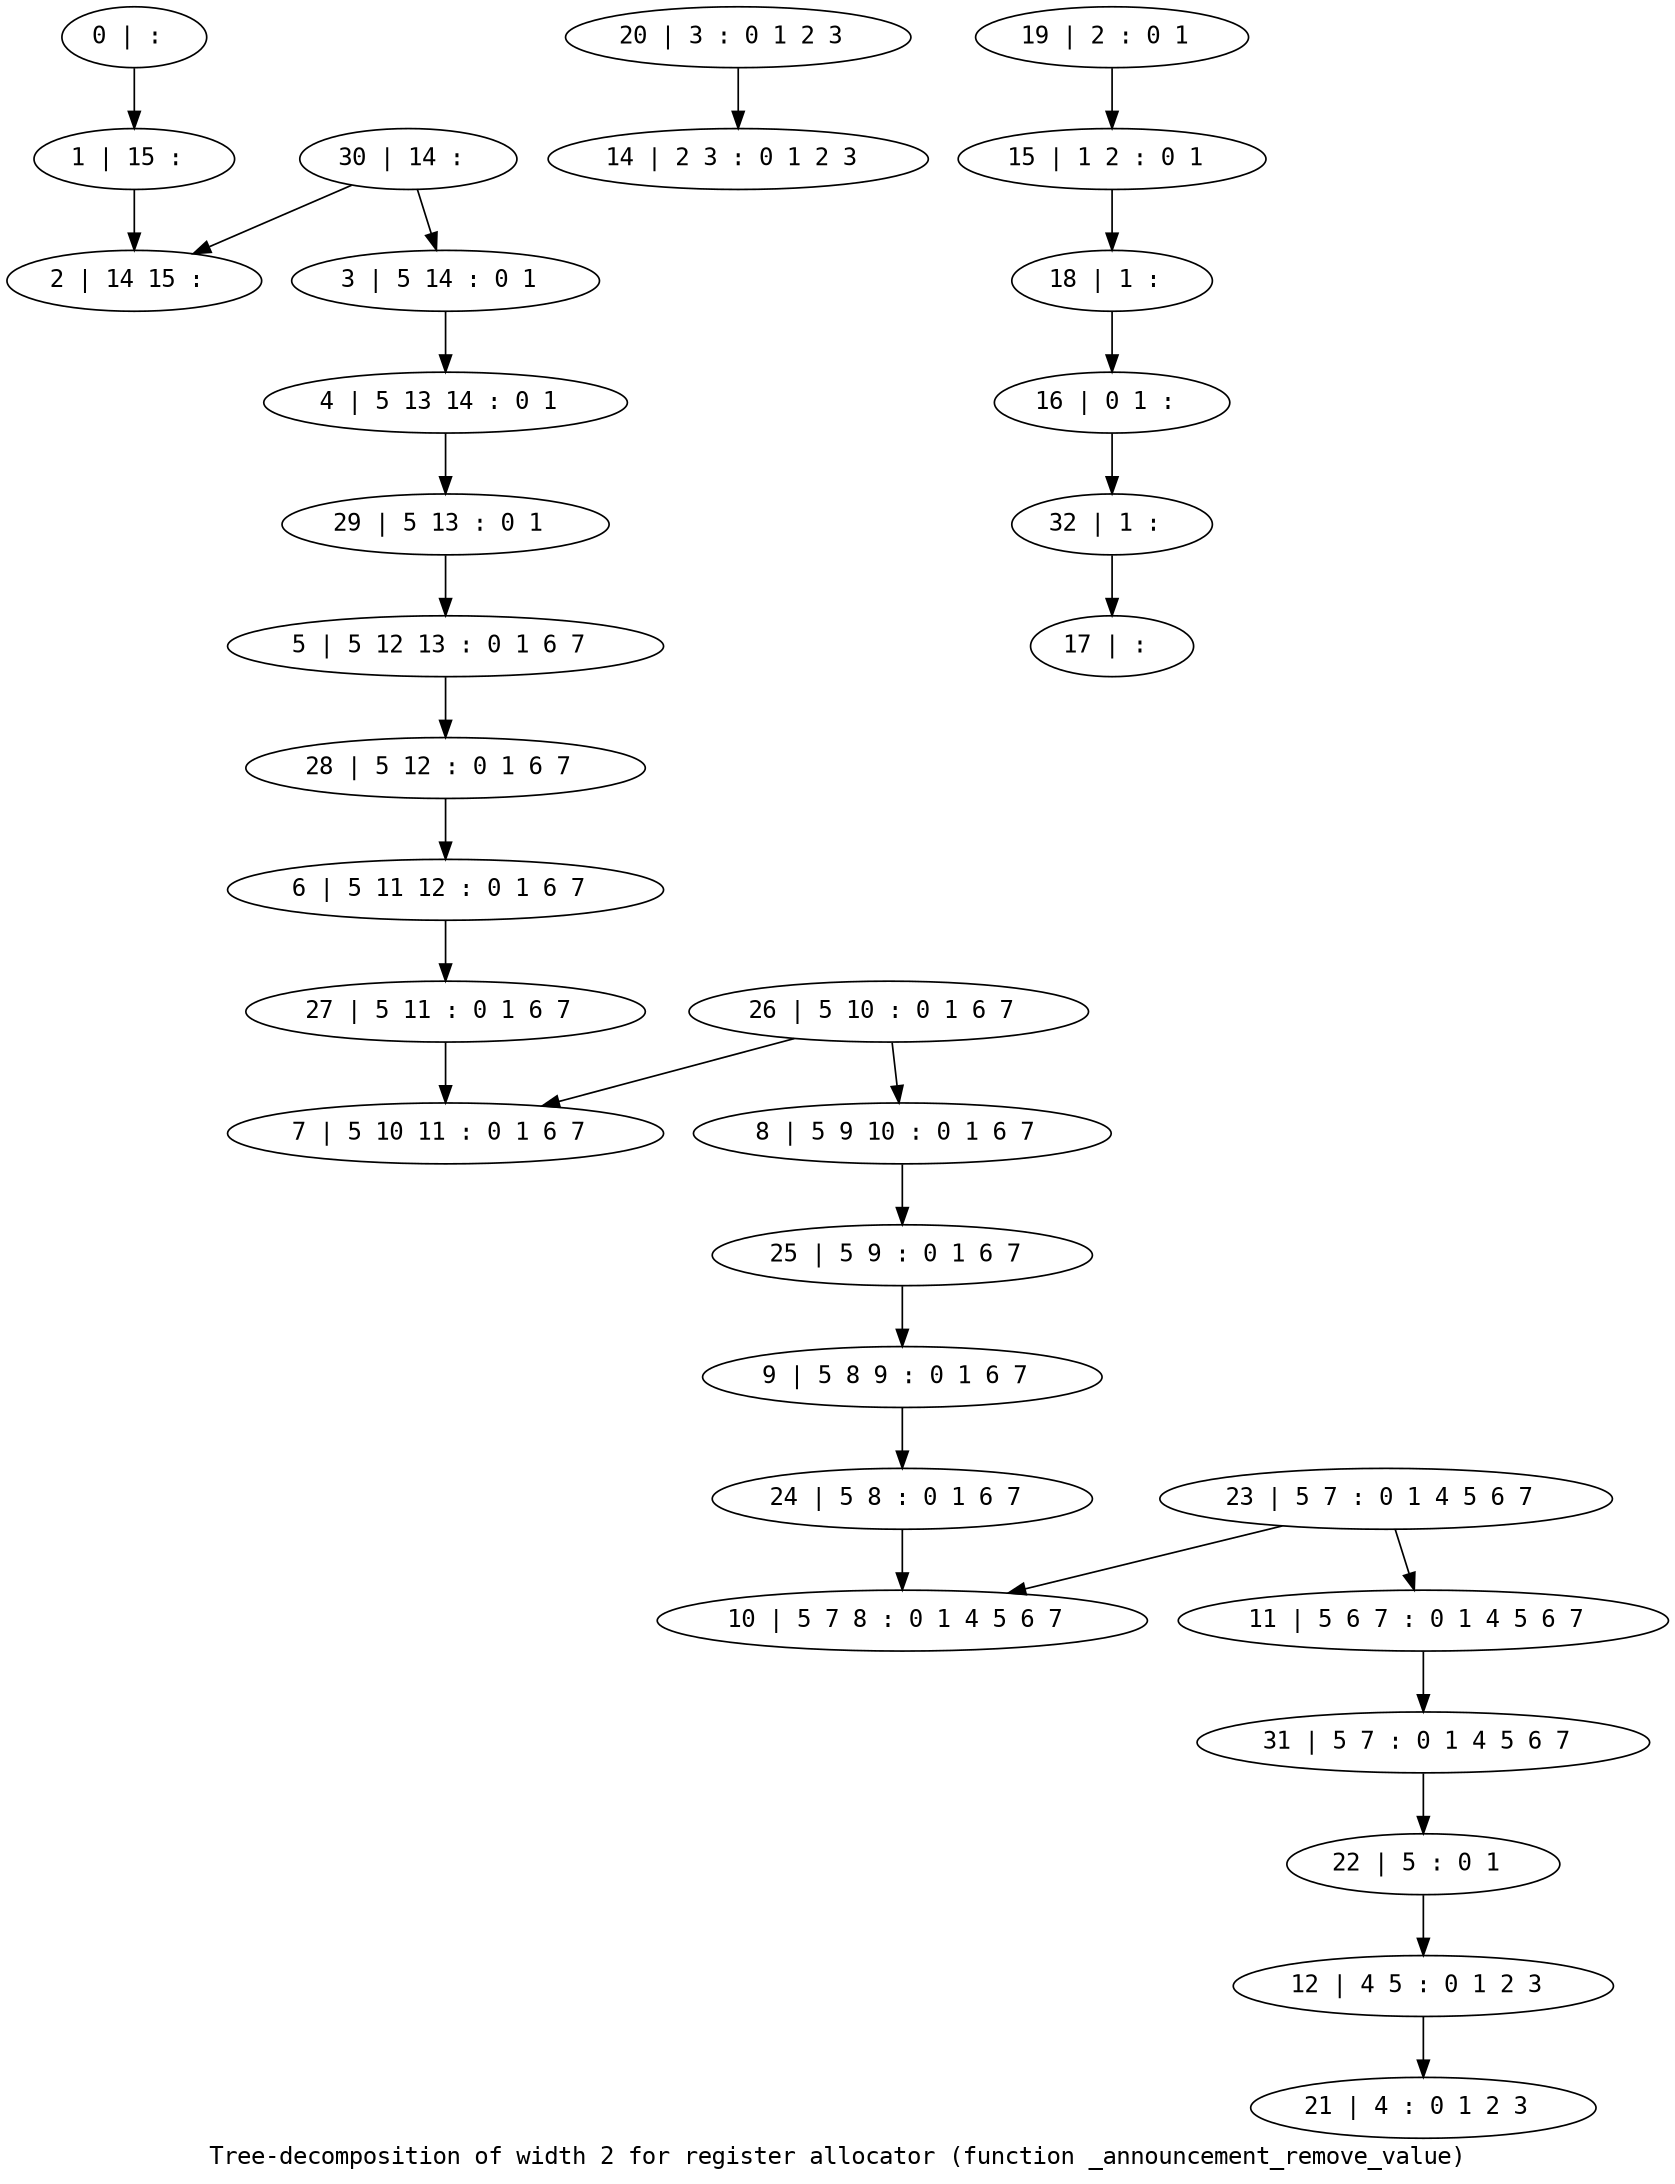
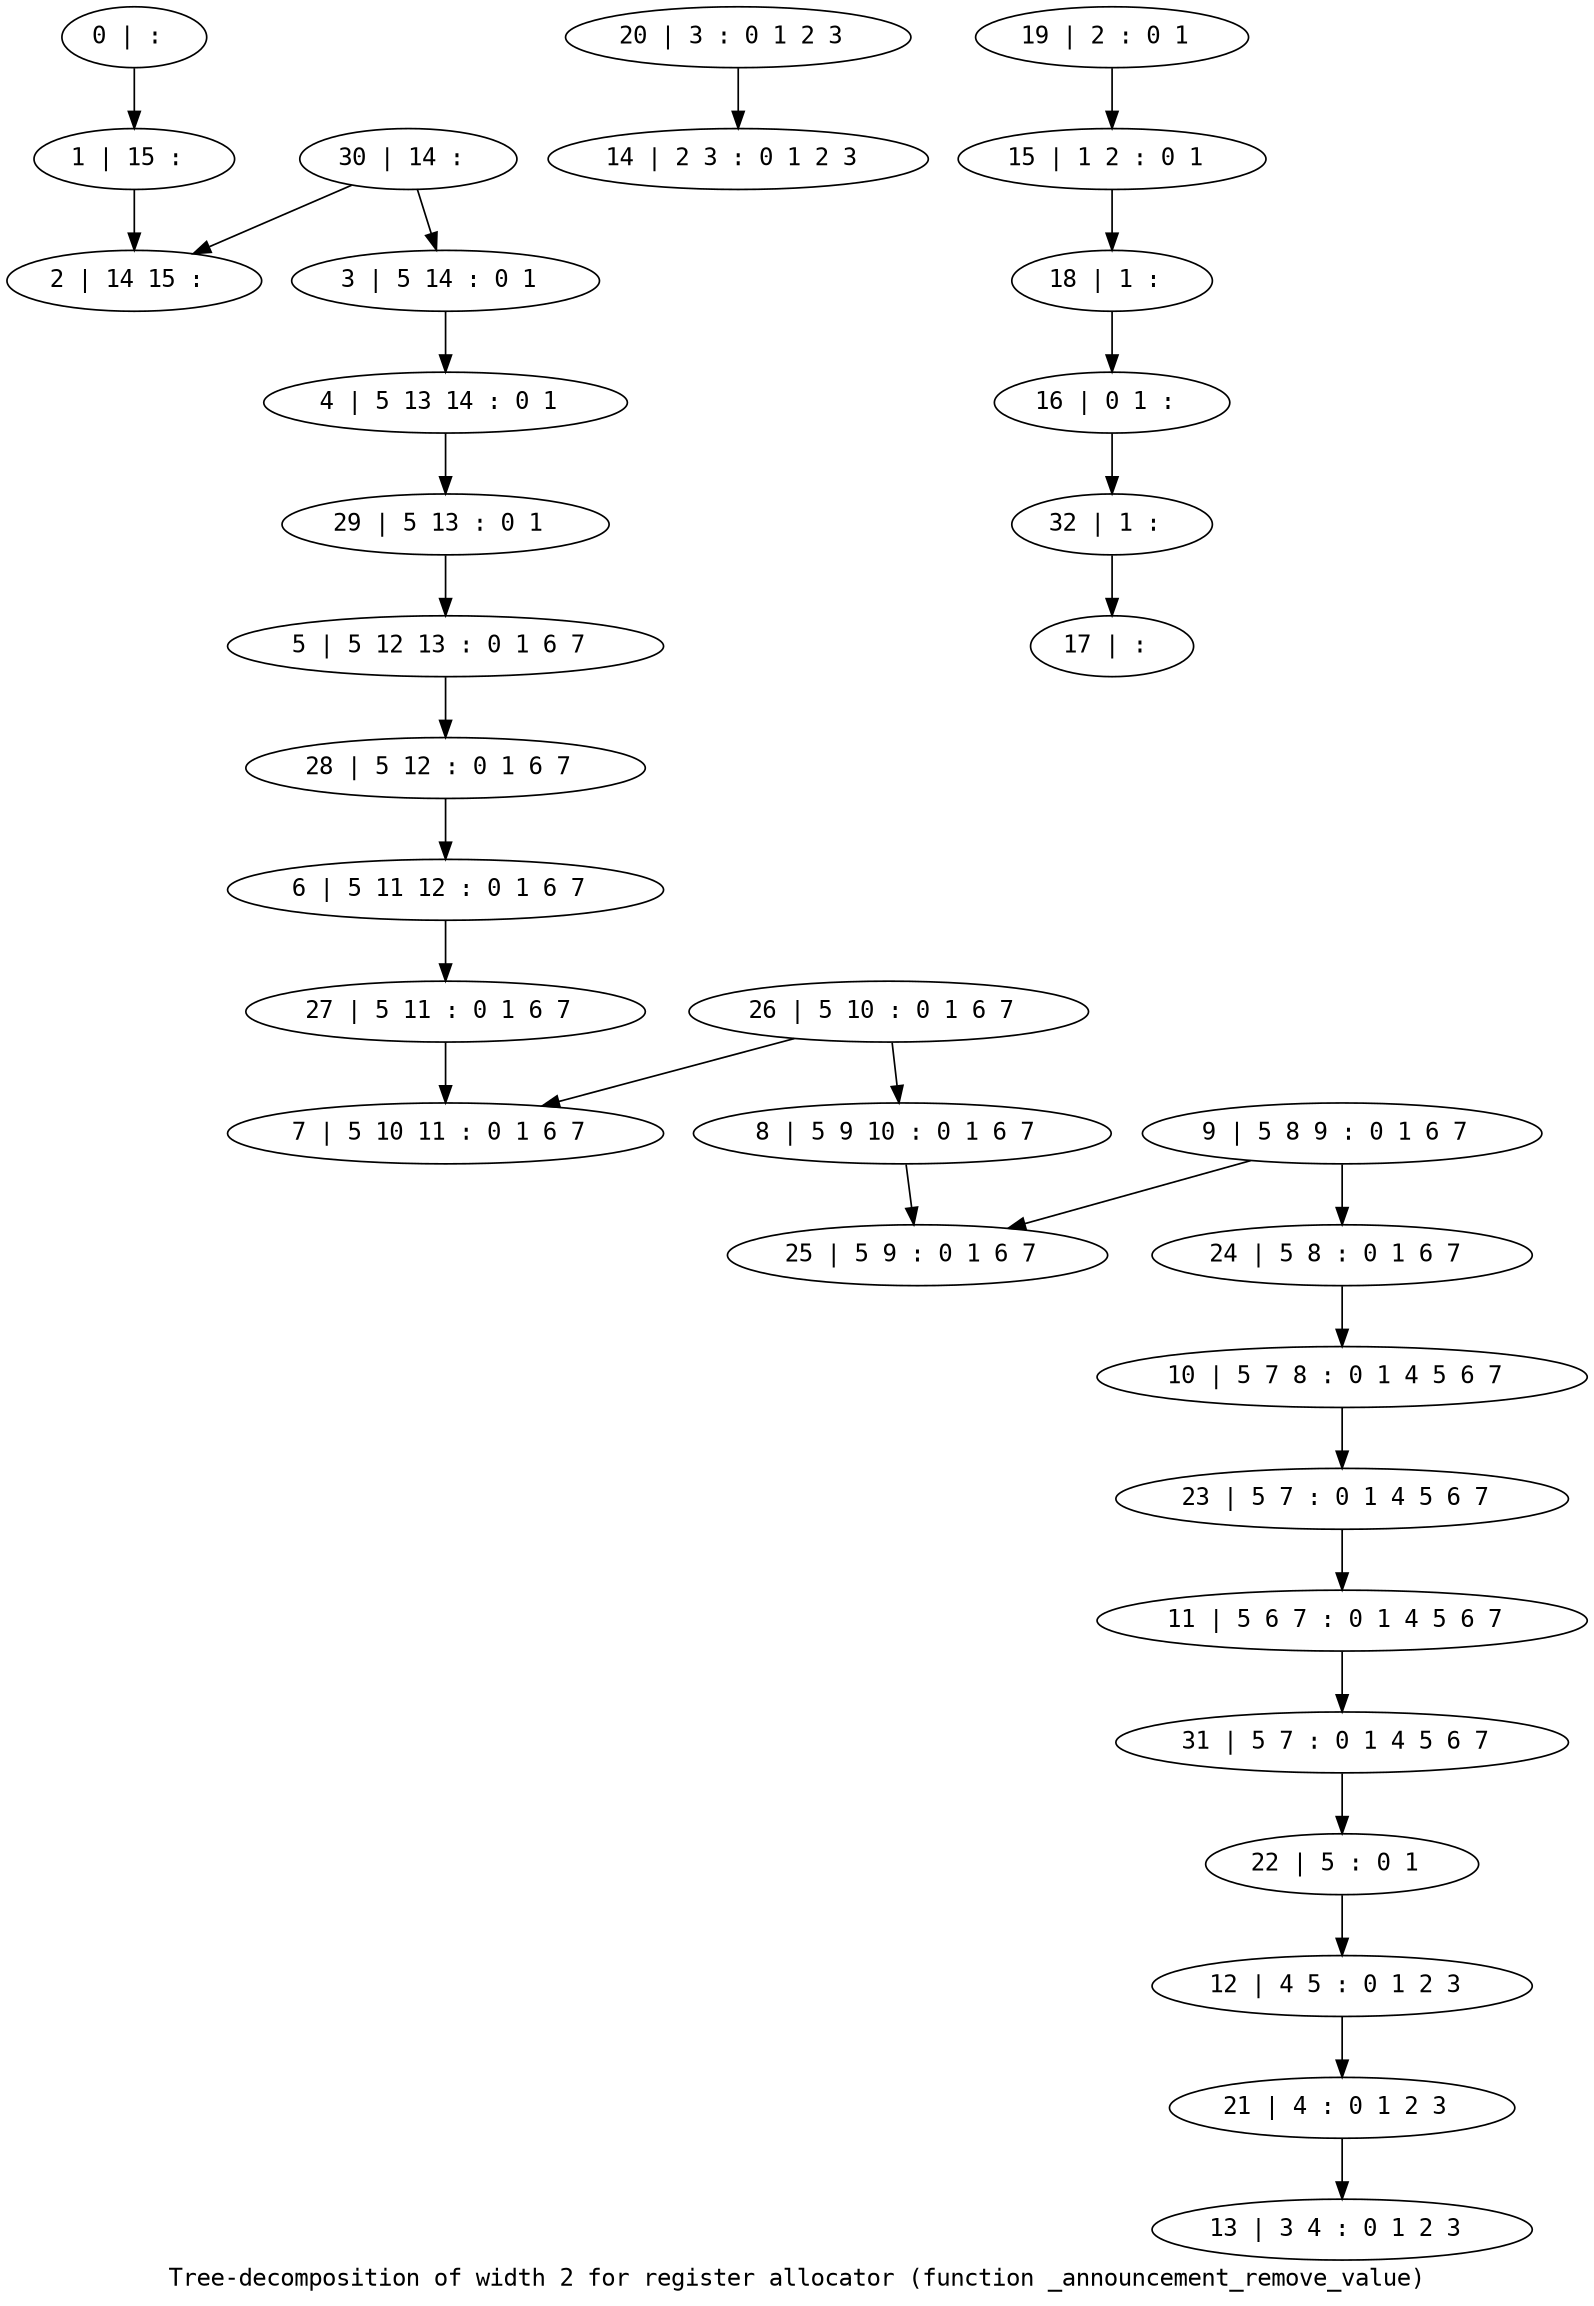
(902, 1308) -> (1138, 1192)
(1154, 1557) -> (1342, 1430)
none -> (1342, 2230)
